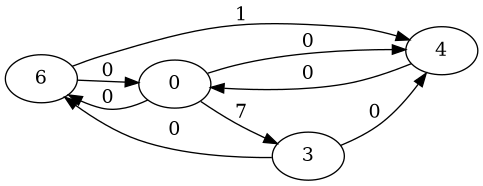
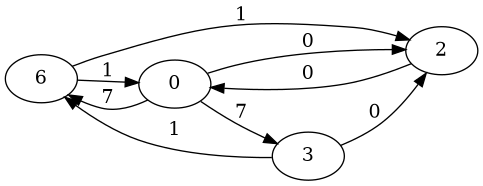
(442, 51) -> (442, 51)
(108, 71) -> (108, 71)
(108, 98) -> (108, 98)
(175, 130) -> (175, 130)
